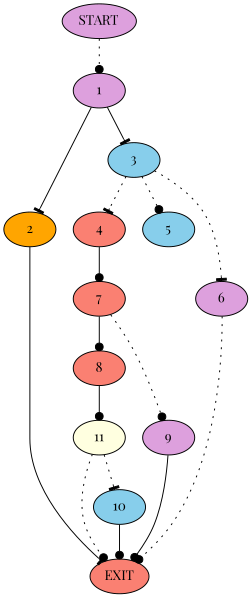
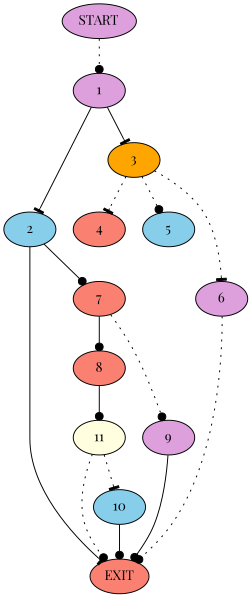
(134, 160) -> (134, 160)
(30, 229) -> (30, 229)
(99, 260) -> (62, 261)
